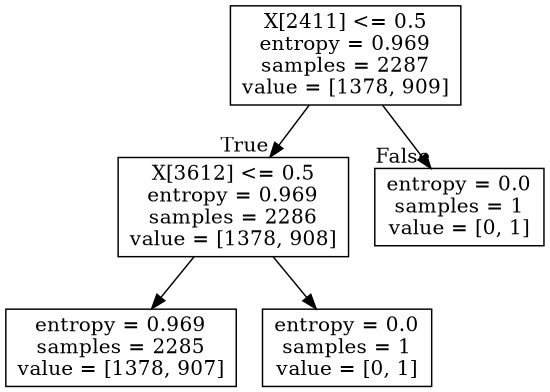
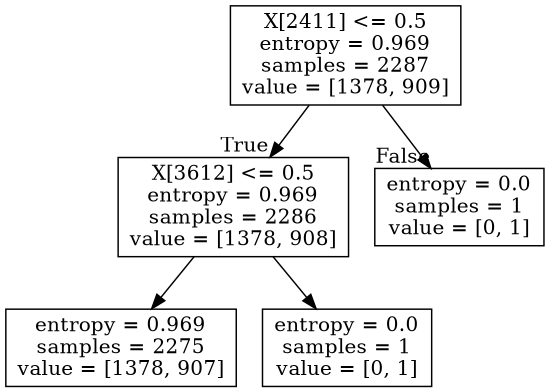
(121, 348) -> (121, 348)
